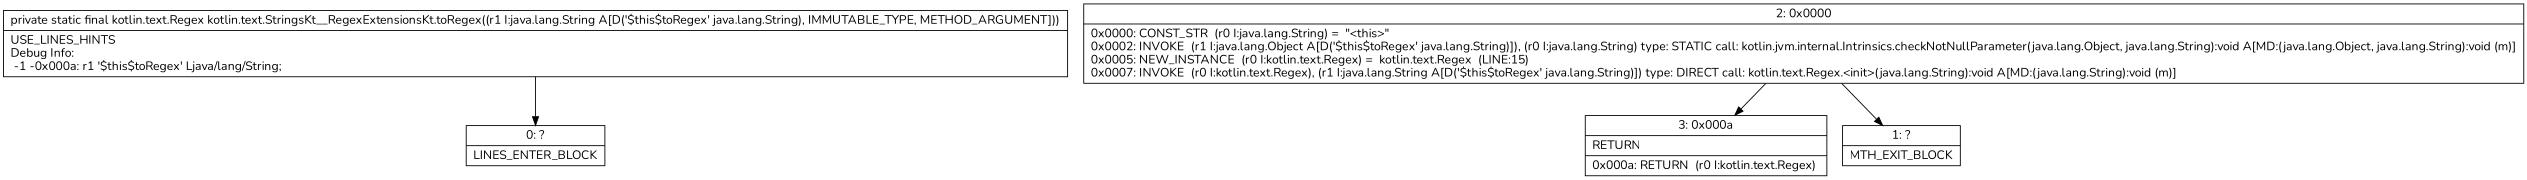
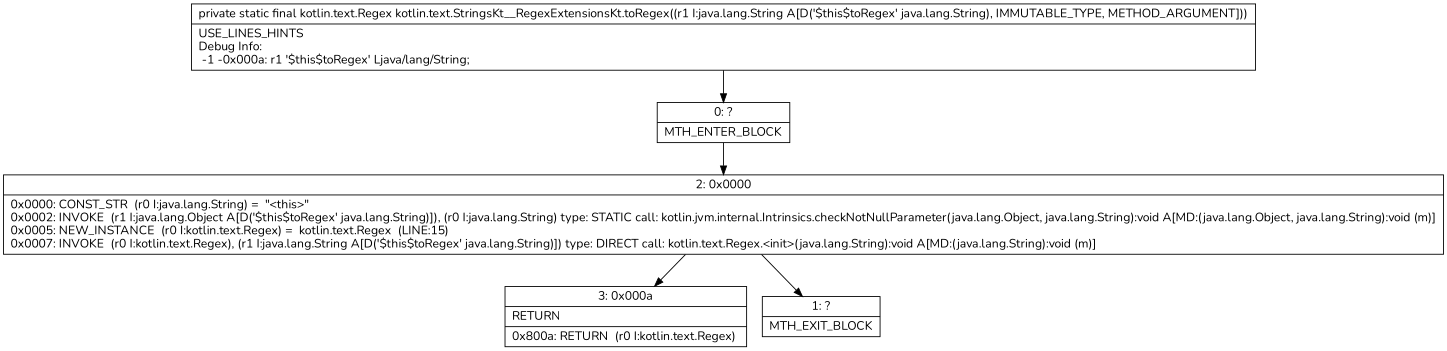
none -> (724, 154)
(536, 155) -> (724, 132)
(1706, 165) -> (626, 336)
